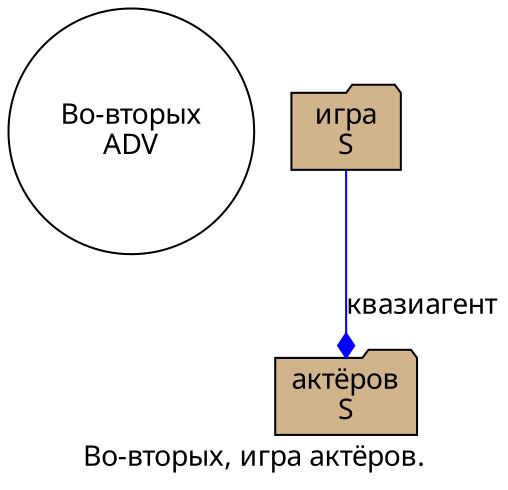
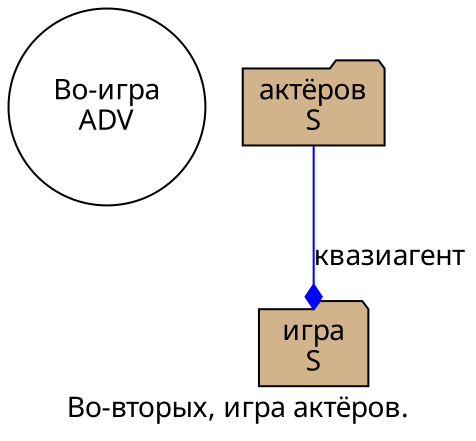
(131, 131) -> (107, 107)
(346, 252) -> (314, 215)
